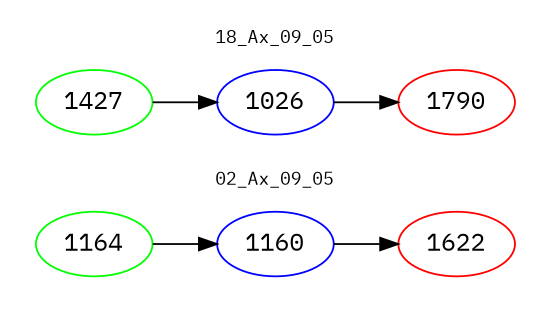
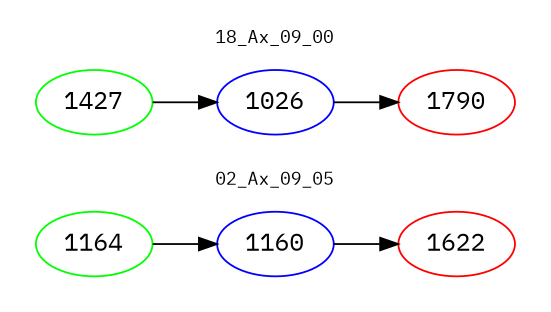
(275, 39) -> (275, 39)
